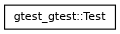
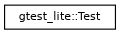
(60, 17) -> (60, 17)
